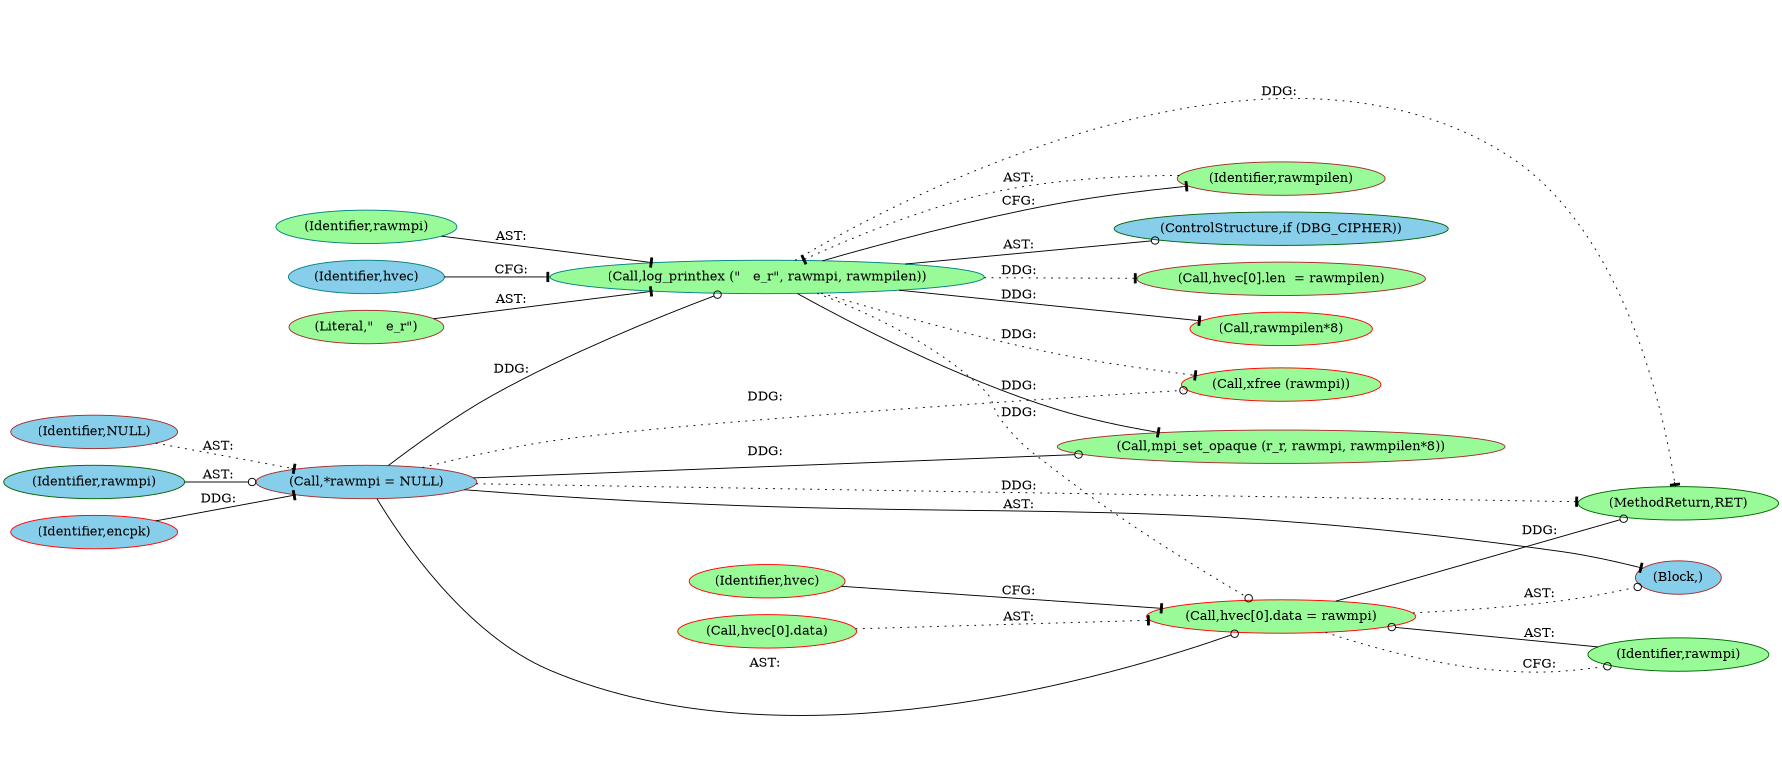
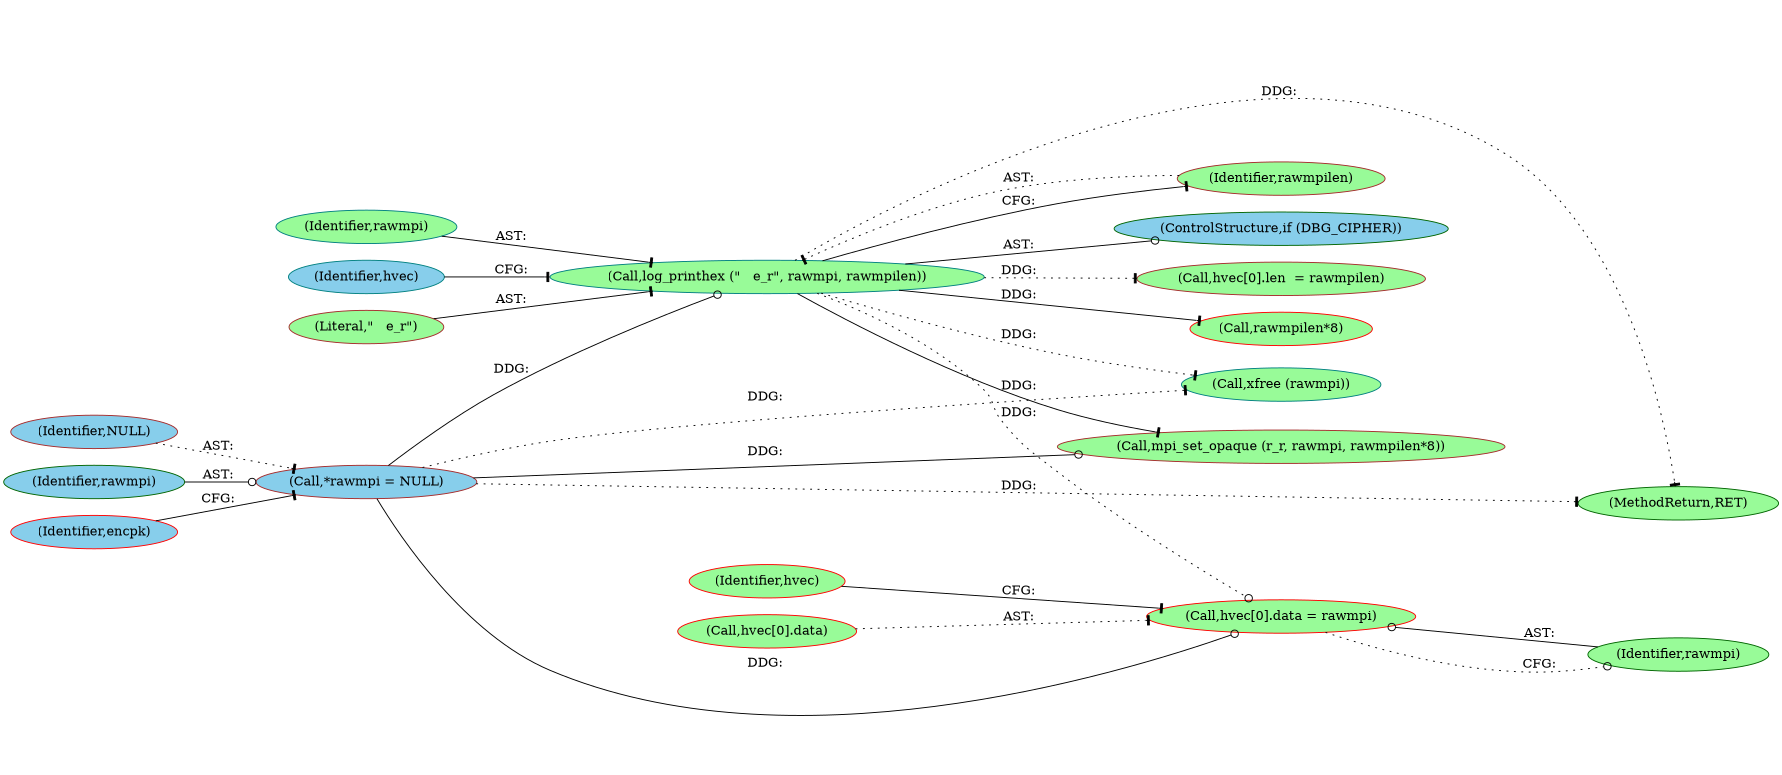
(1281, 385) -> (1281, 385)
(801, 417) -> (801, 417)
(220, 499) -> (220, 499)
(1478, 560) -> none
(1678, 578) -> none
(767, 663) -> (767, 663)
